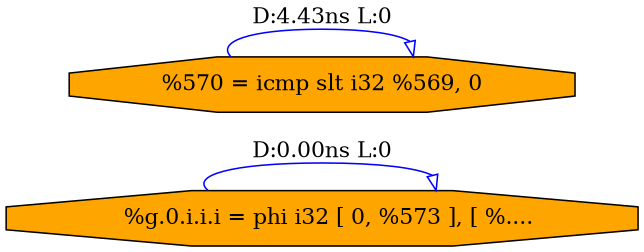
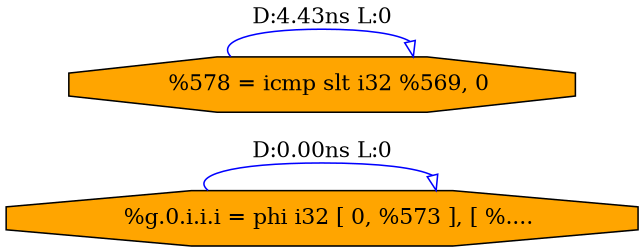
(322, 85) -> (322, 85)
